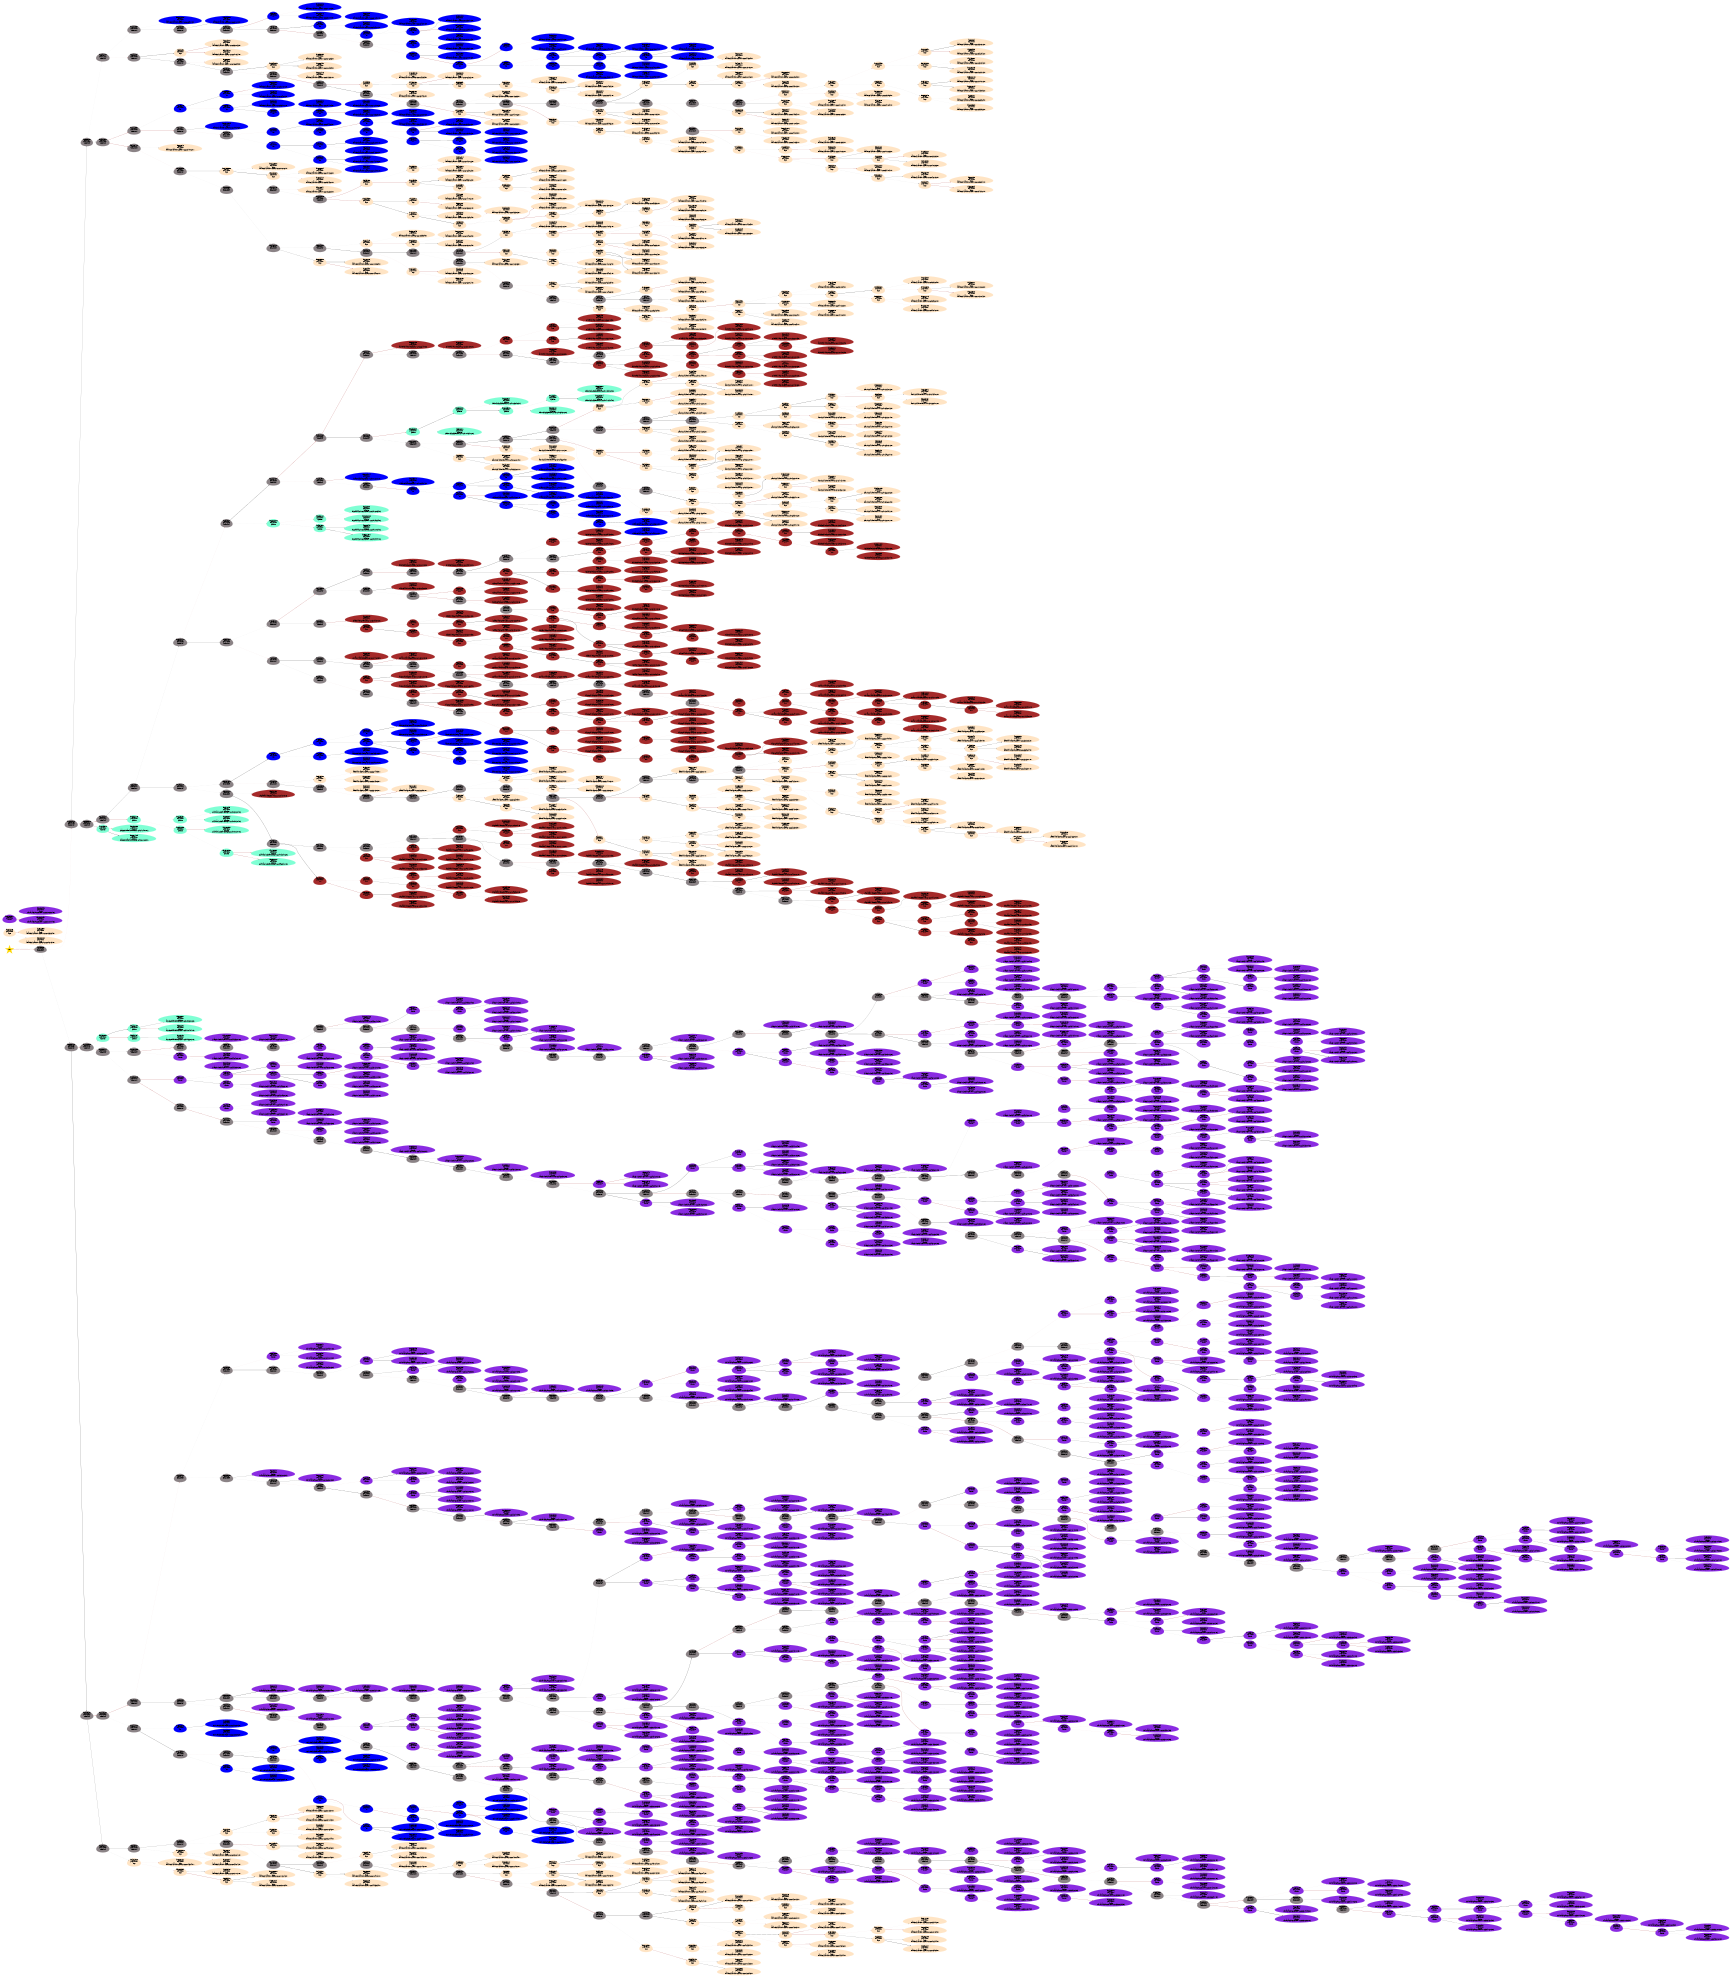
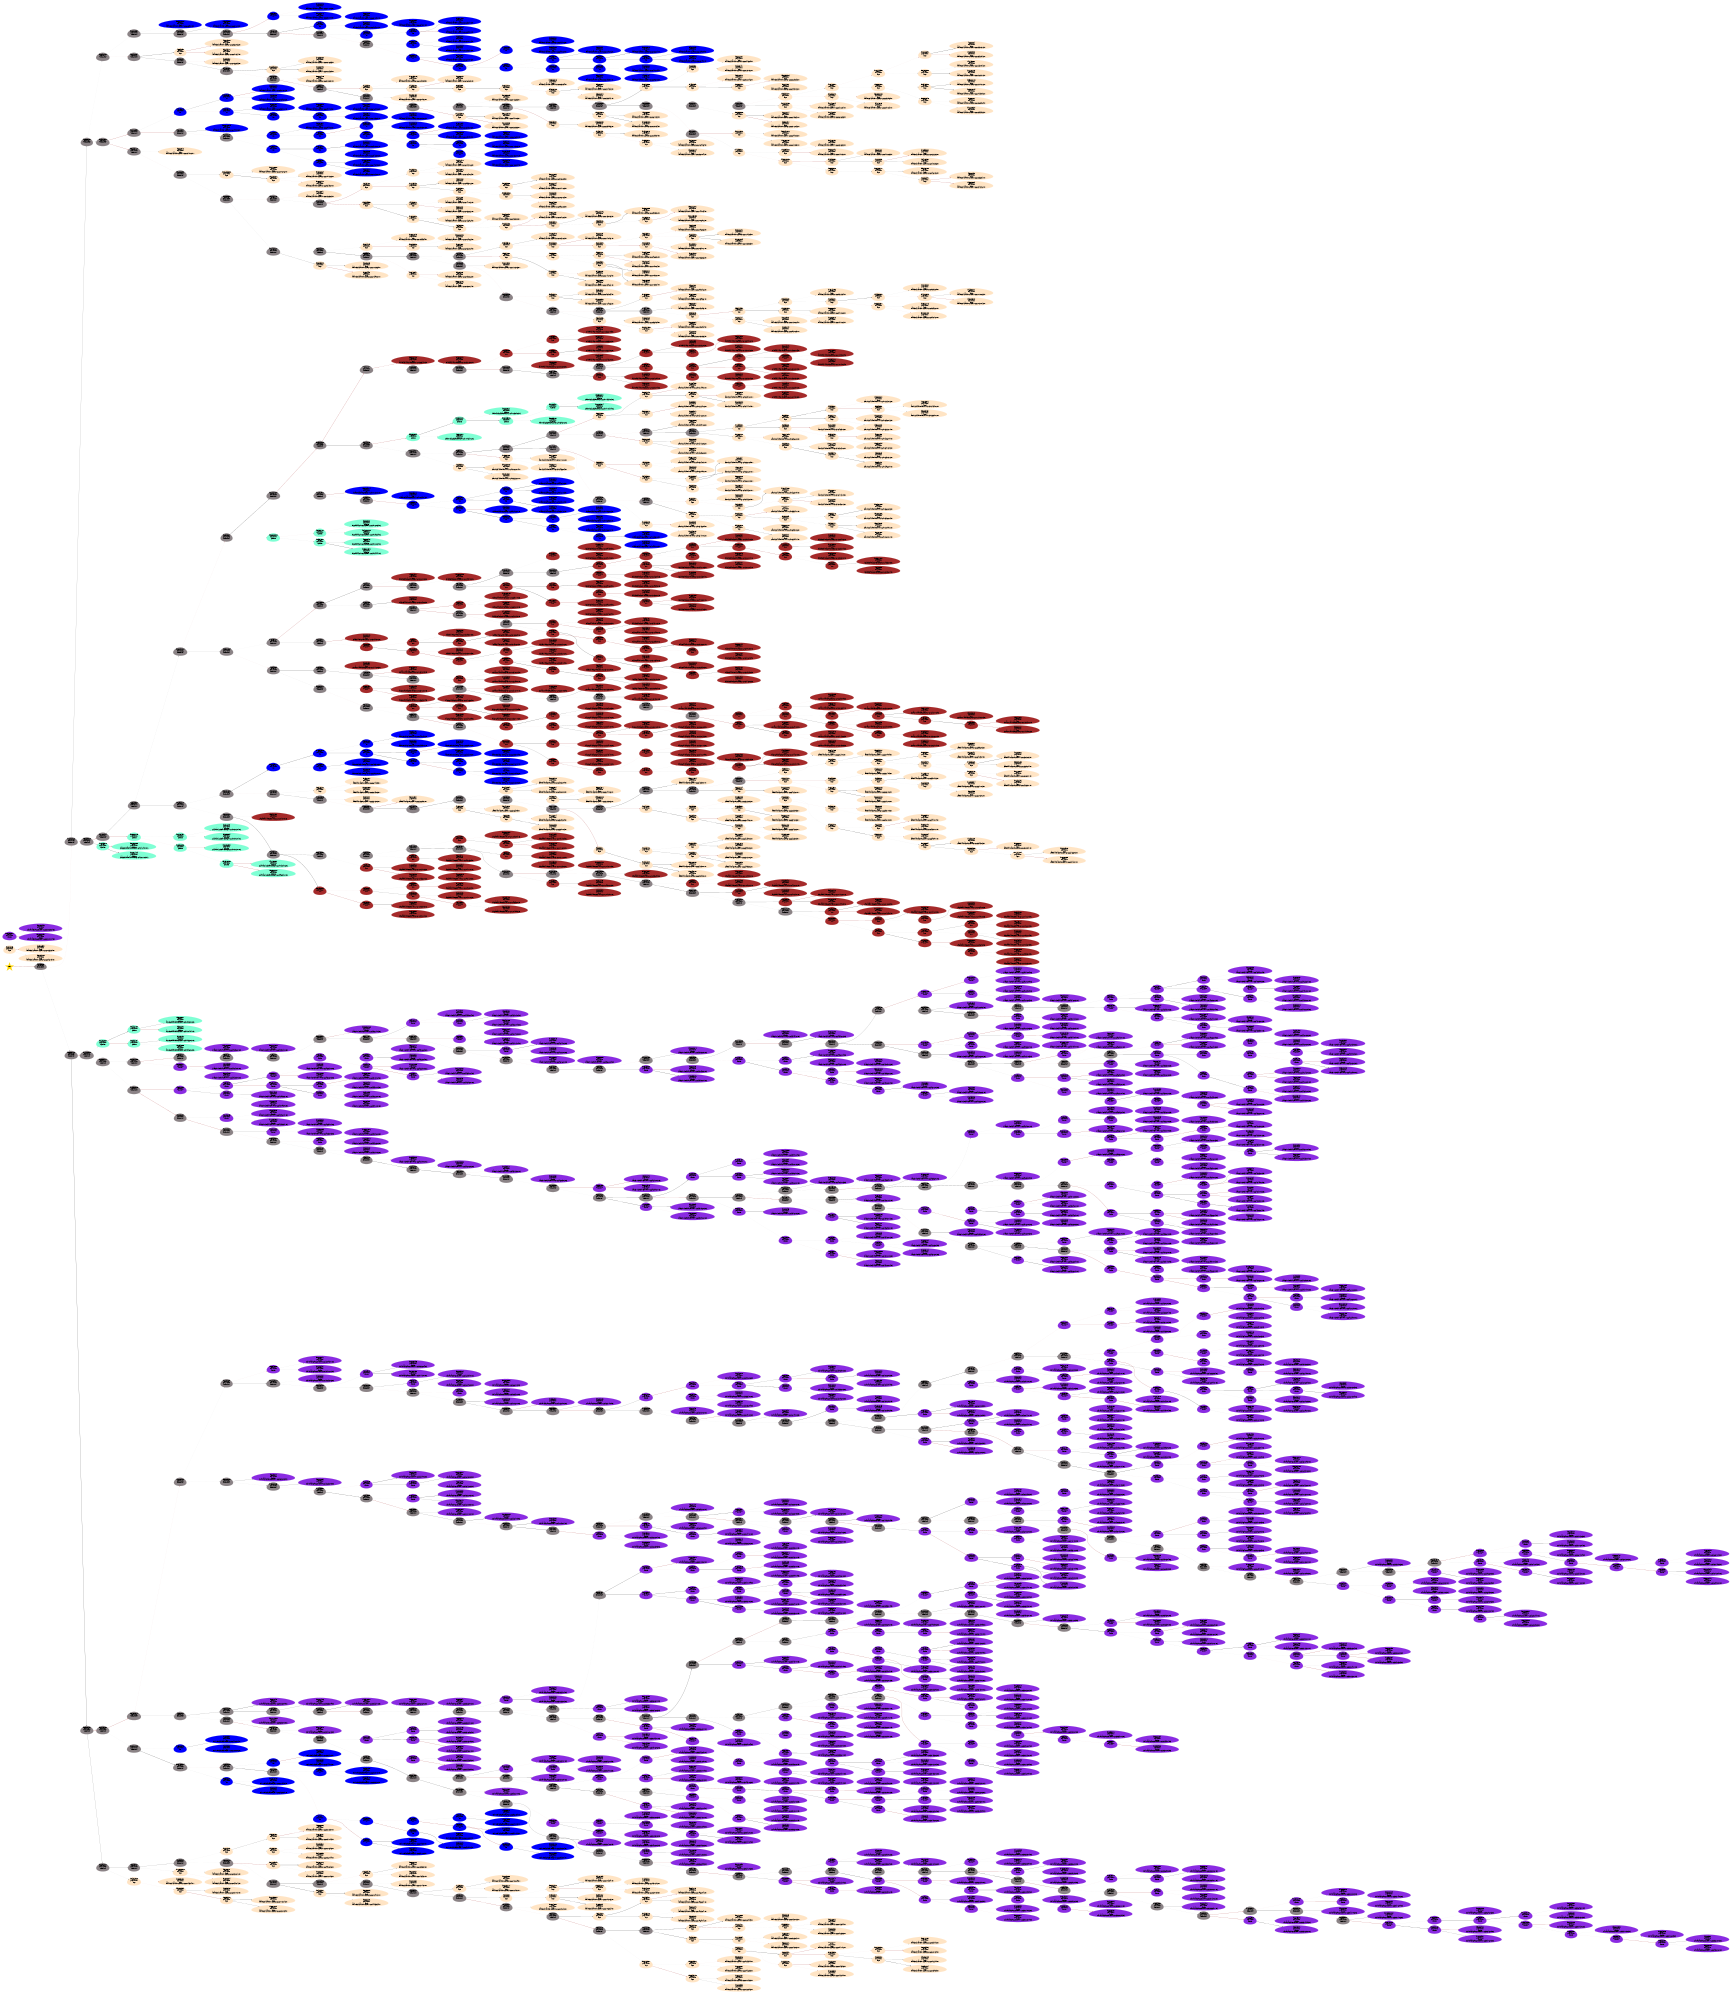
(878, 168) -> none
none -> (180, 1048)
